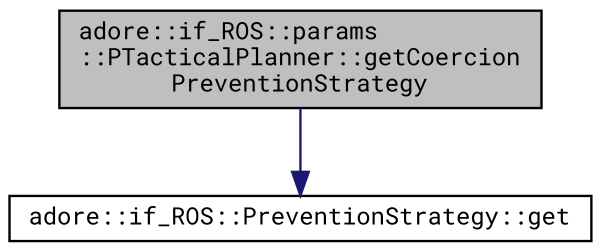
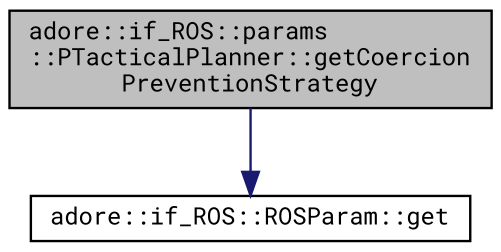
(300, 218) -> (251, 218)
